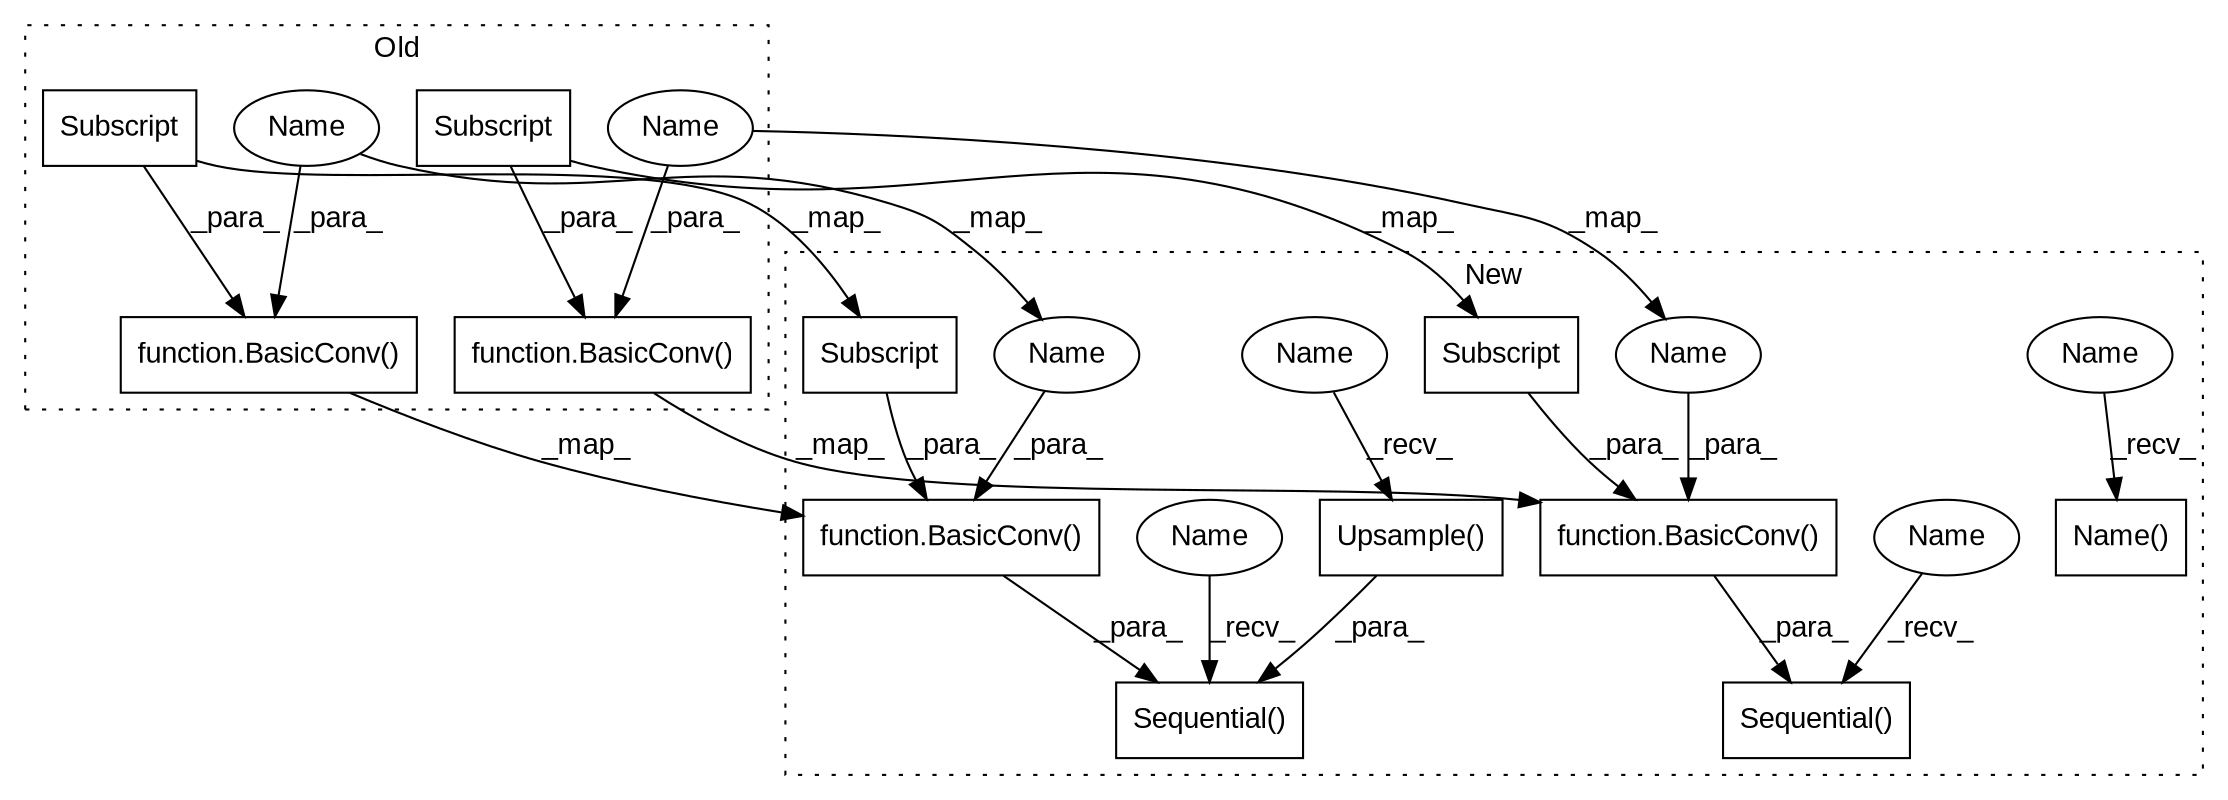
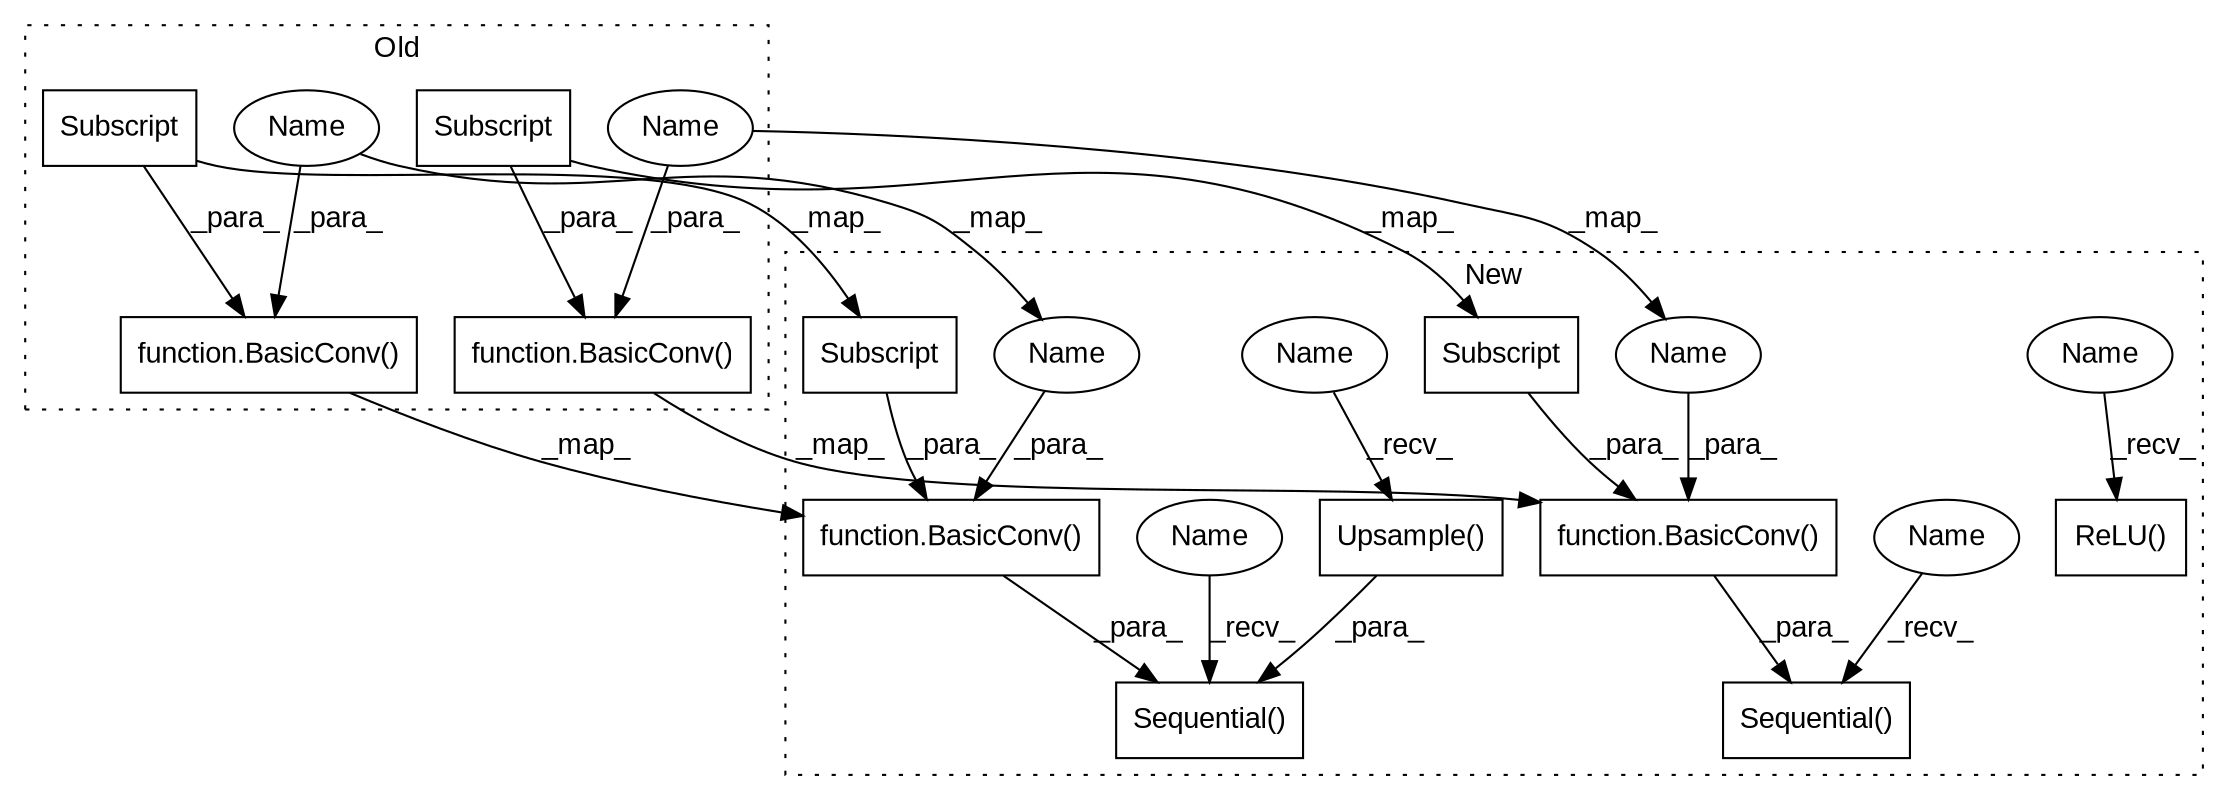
(2121, 538) -> (2121, 538)
